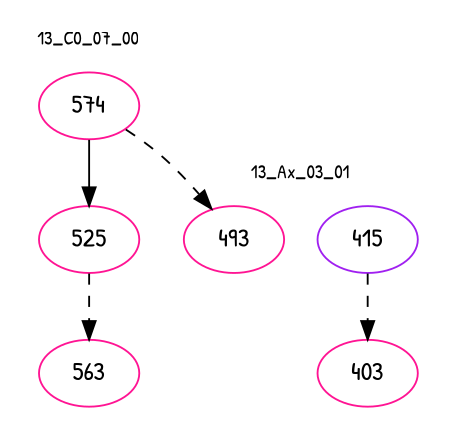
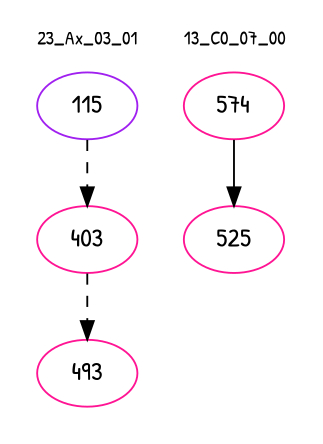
(181, 174) -> (87, 297)
(301, 174) -> (88, 40)
(368, 240) -> (87, 106)
(89, 373) -> none
